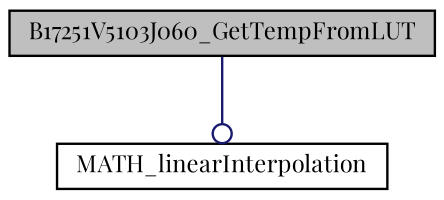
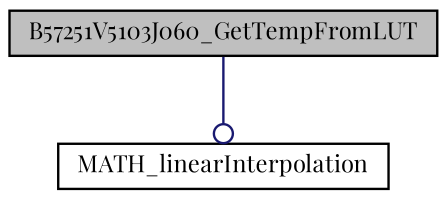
(222, 33) -> (223, 33)
